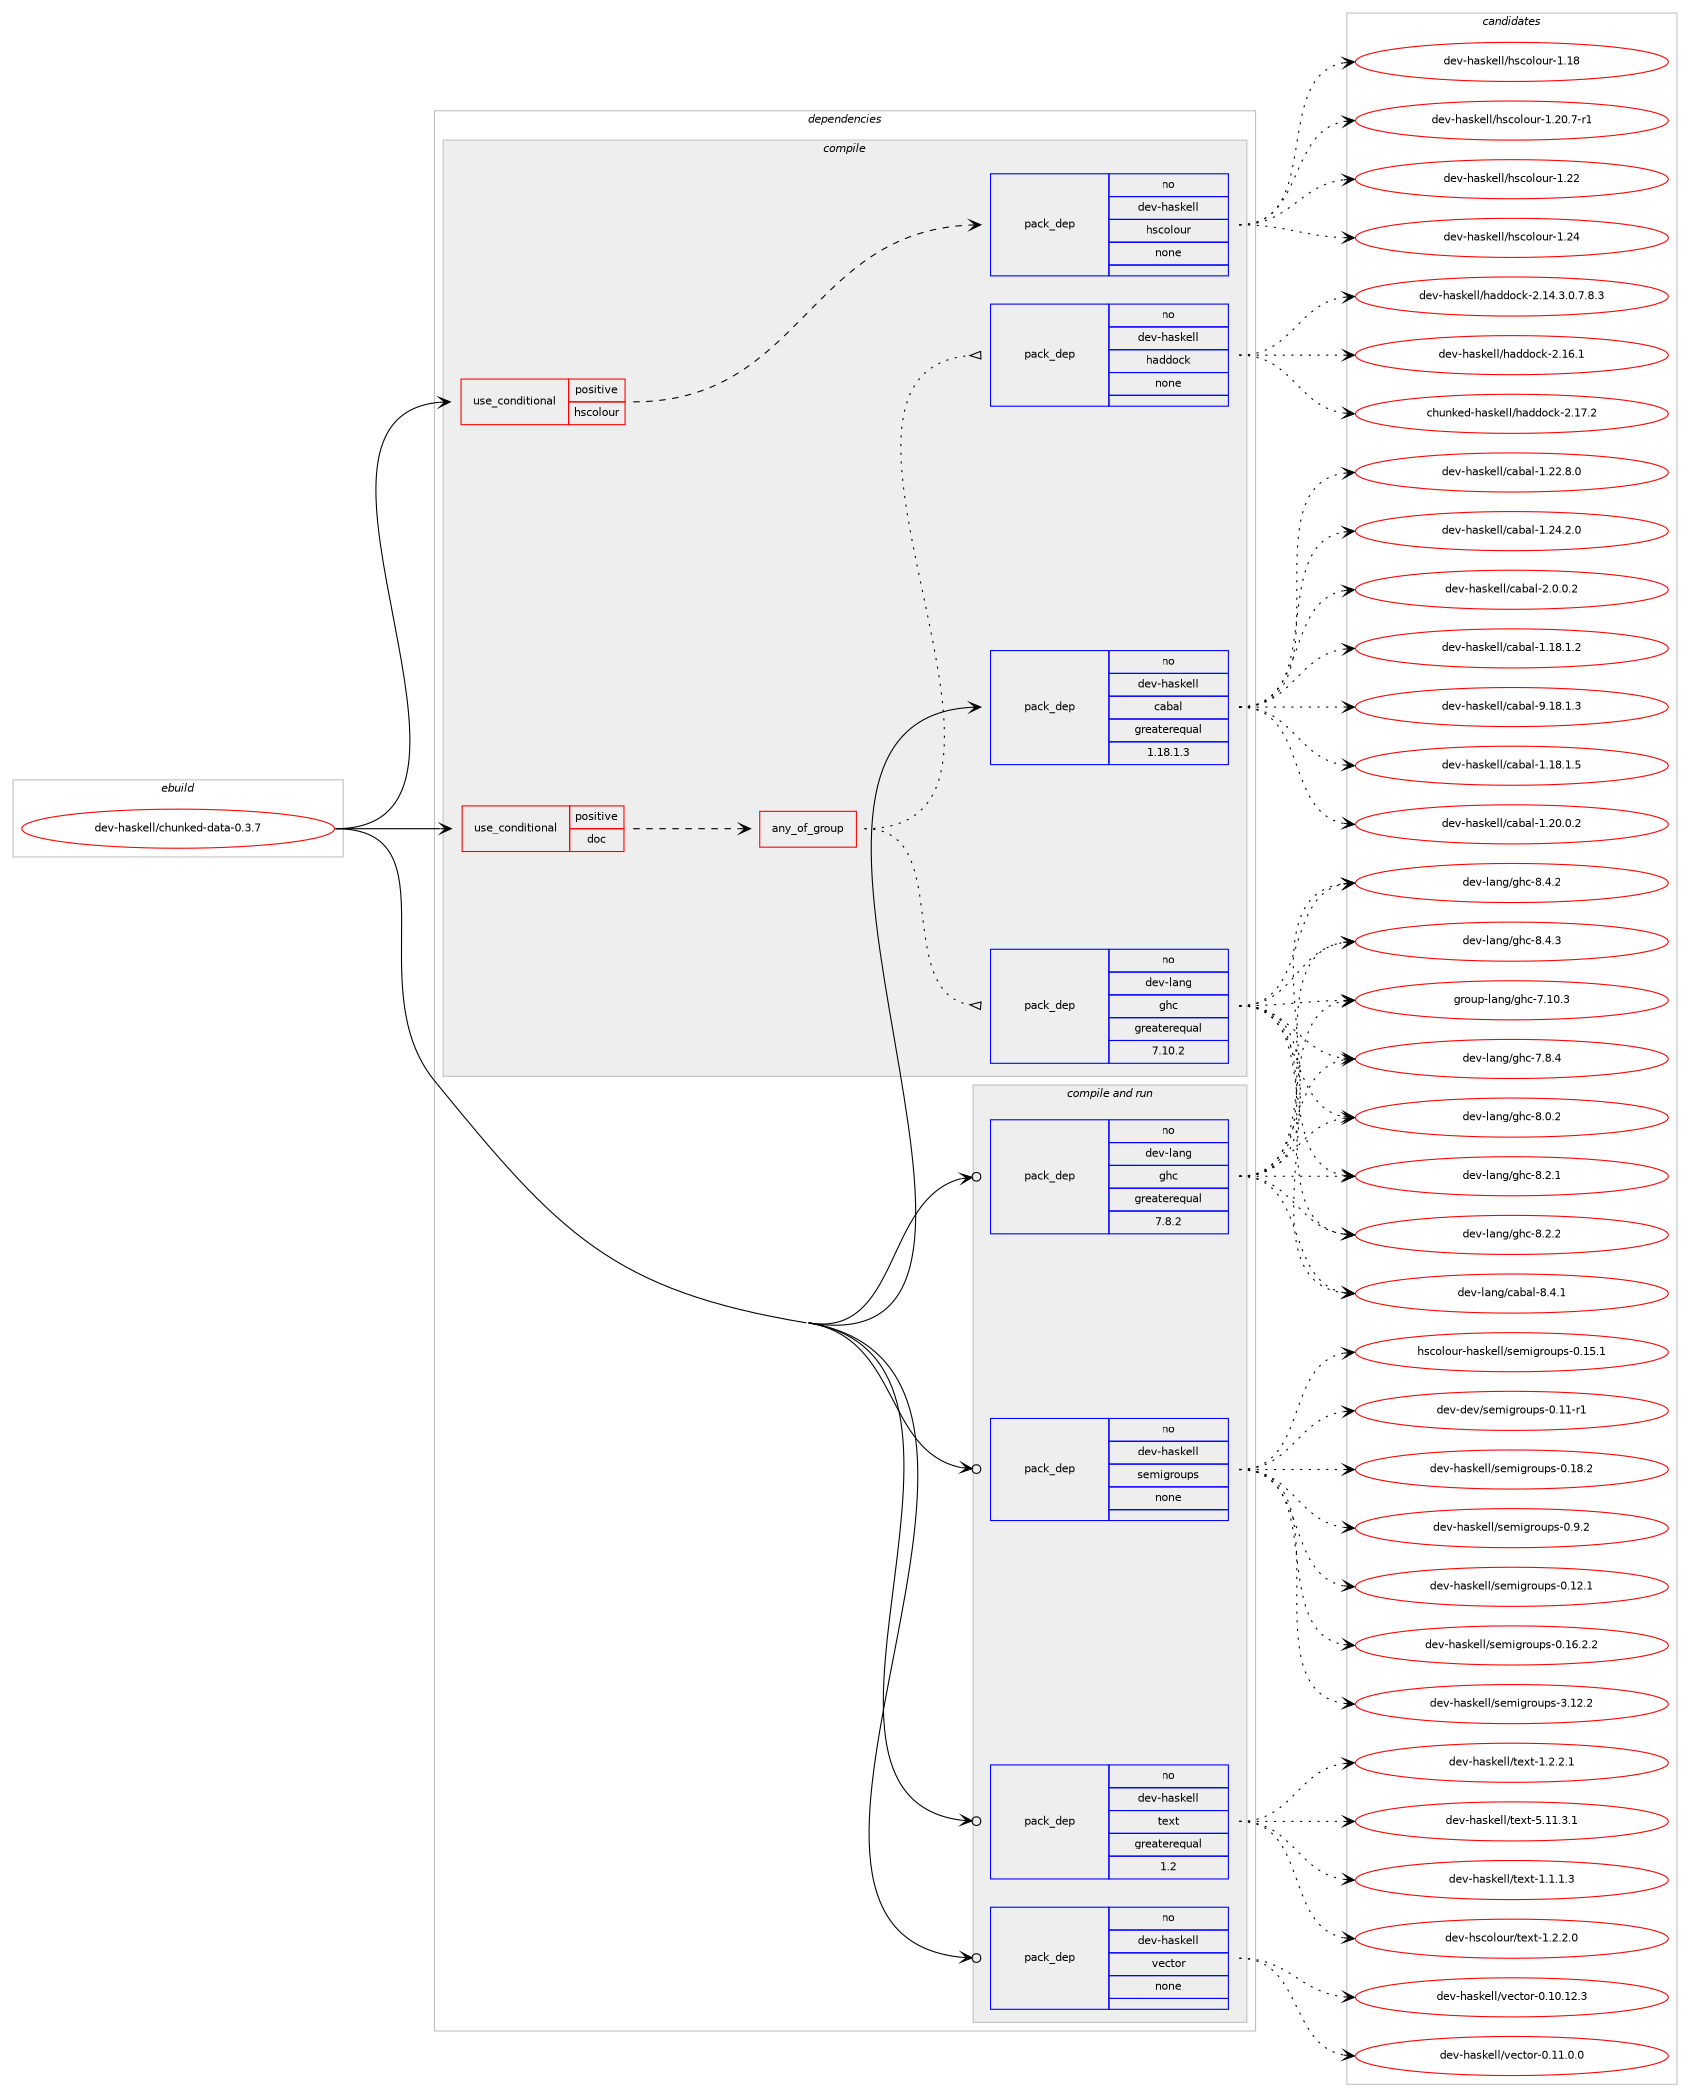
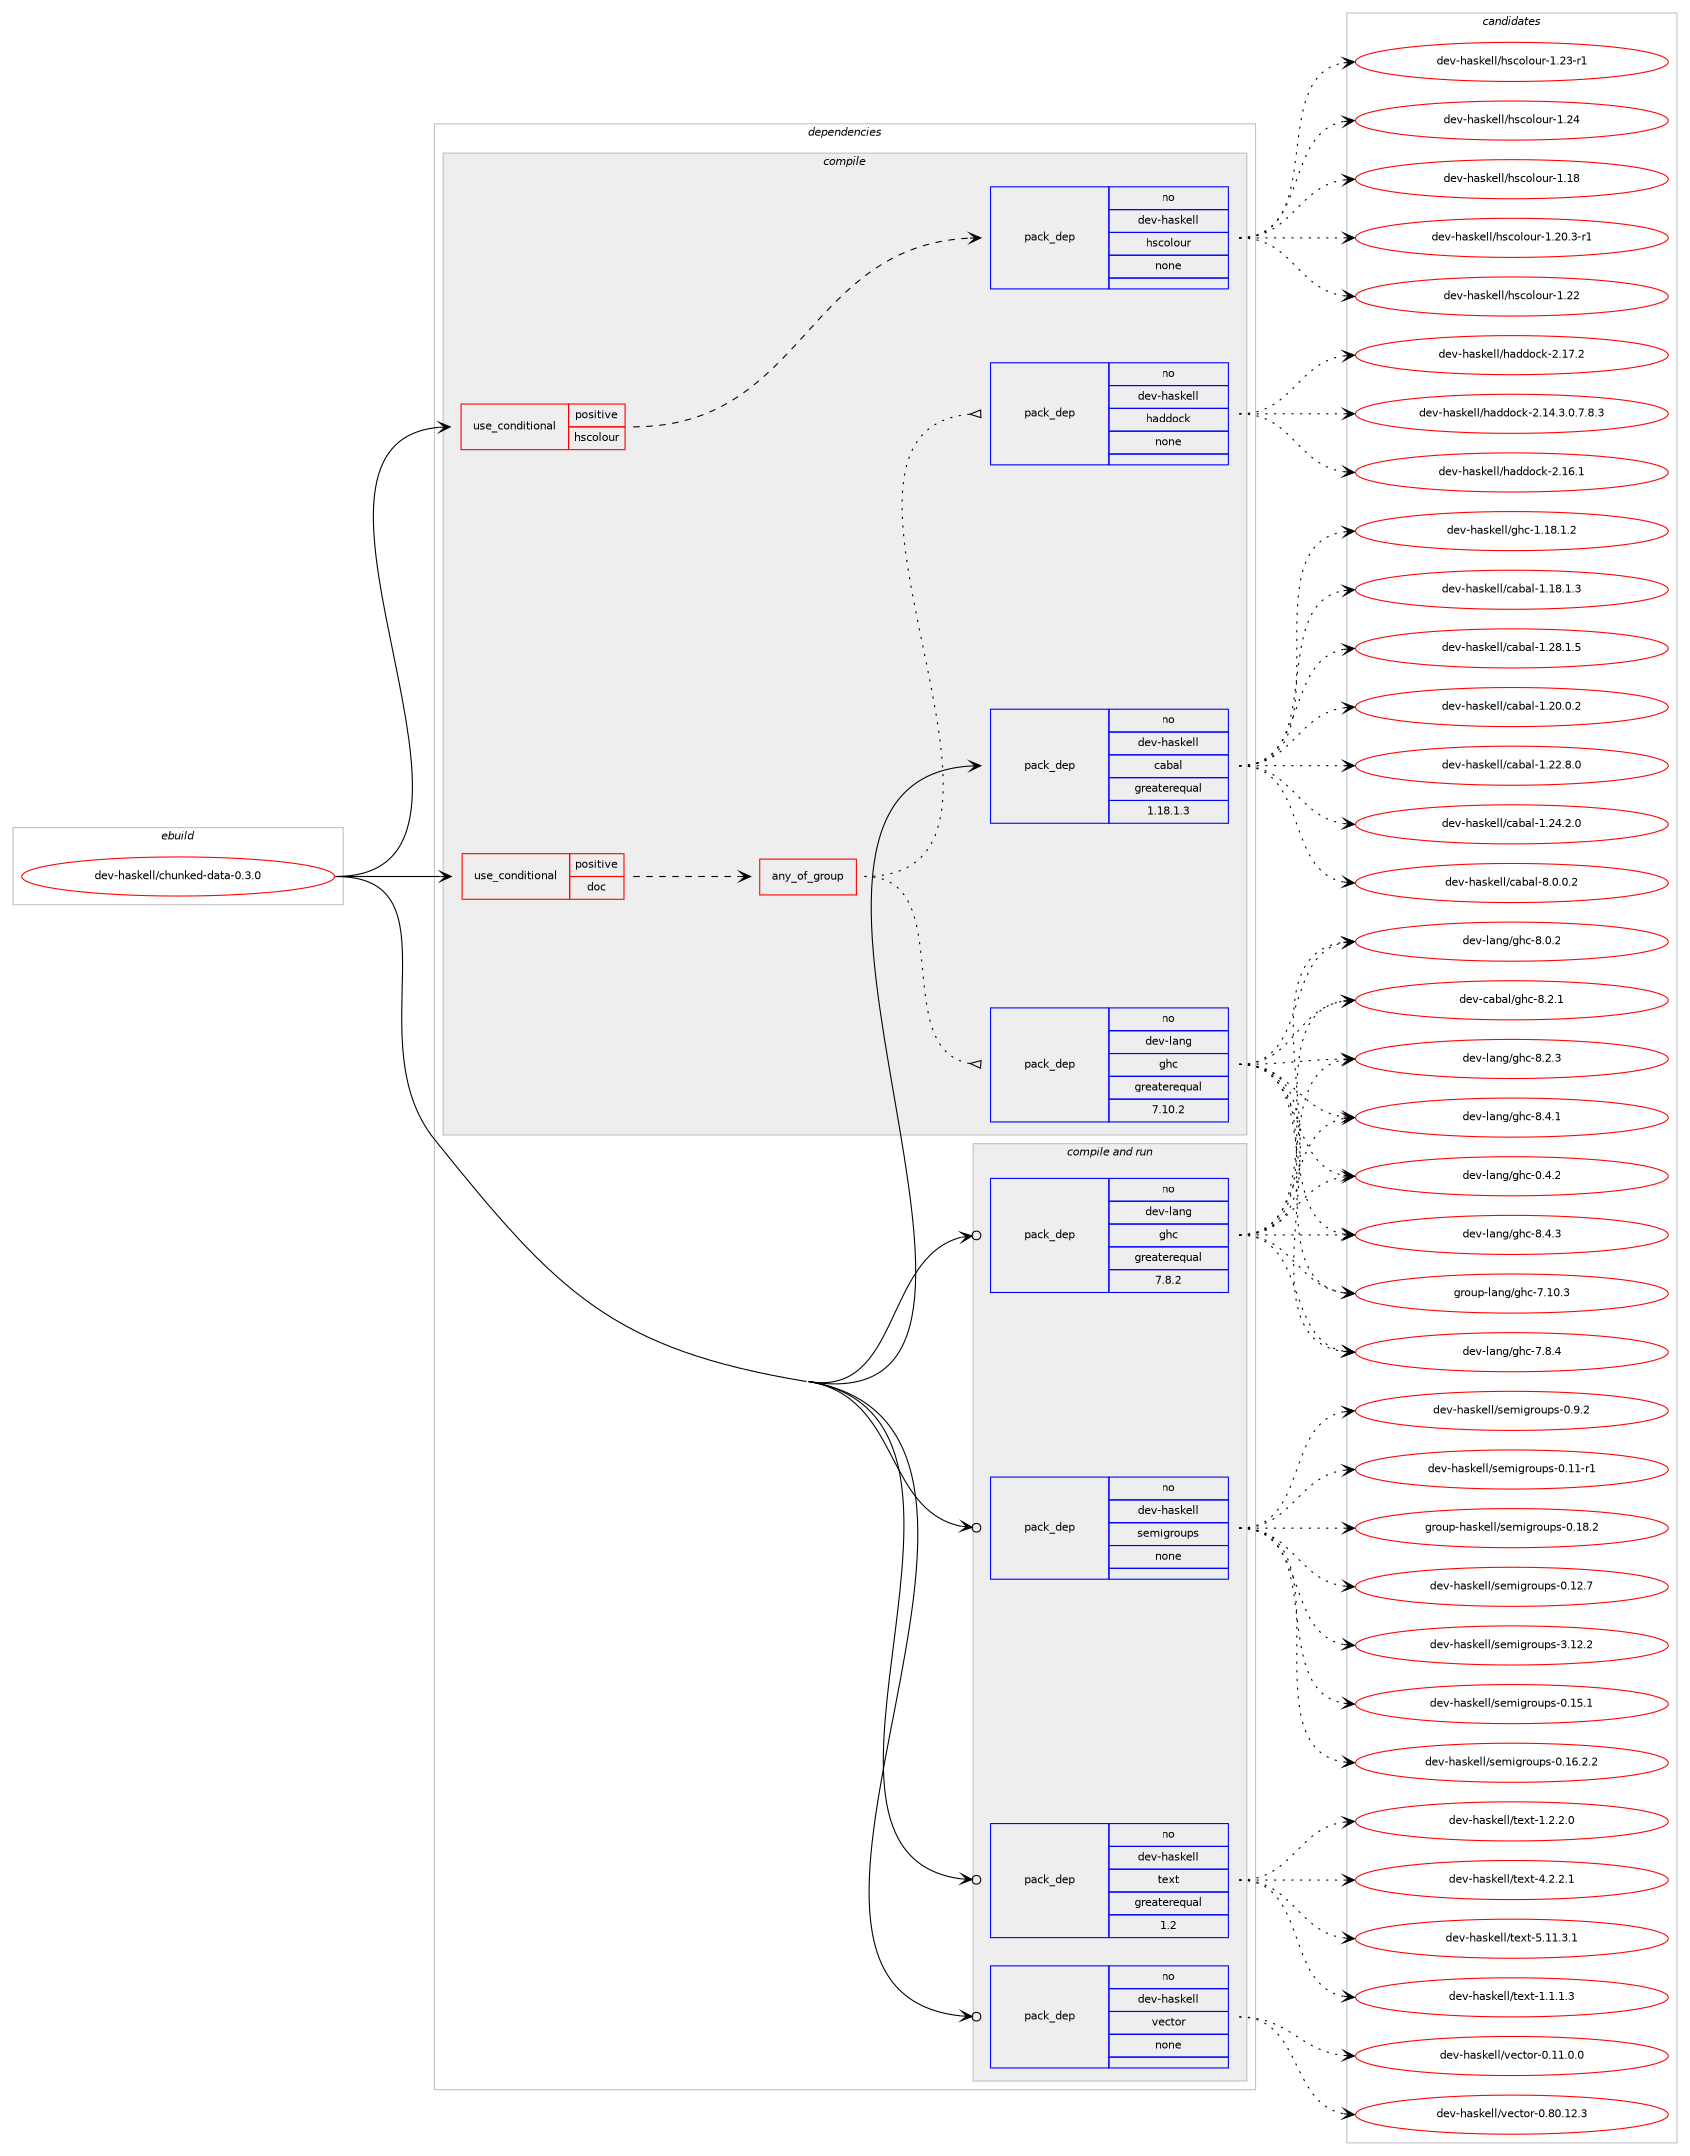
none -> (1512, 62)
(1512, 121) -> (1512, 238)
(1512, 414) -> (1512, 355)
(1512, 590) -> (1512, 883)
(1512, 648) -> (1512, 531)
(1512, 707) -> (1512, 590)
(1512, 766) -> (1512, 648)
(178, 829) -> (178, 876)
(1512, 883) -> (1512, 1176)
(1512, 1176) -> (1512, 1000)
(1512, 1235) -> (1512, 1059)
(1512, 1294) -> (1512, 1118)
(1512, 1352) -> (1512, 1704)
(1512, 1411) -> (1512, 1470)
(1512, 1470) -> (1512, 1528)
(1512, 1587) -> (1512, 1587)
(1512, 1763) -> (1512, 1880)
(1512, 1939) -> (1512, 1821)
(1512, 1997) -> (1512, 2115)
